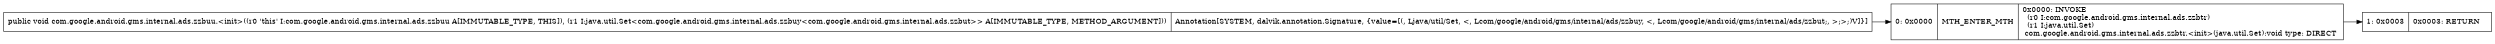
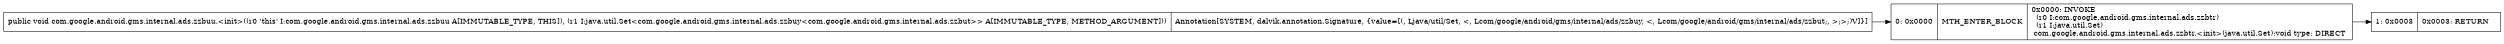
(1978, 22) -> (1982, 22)
